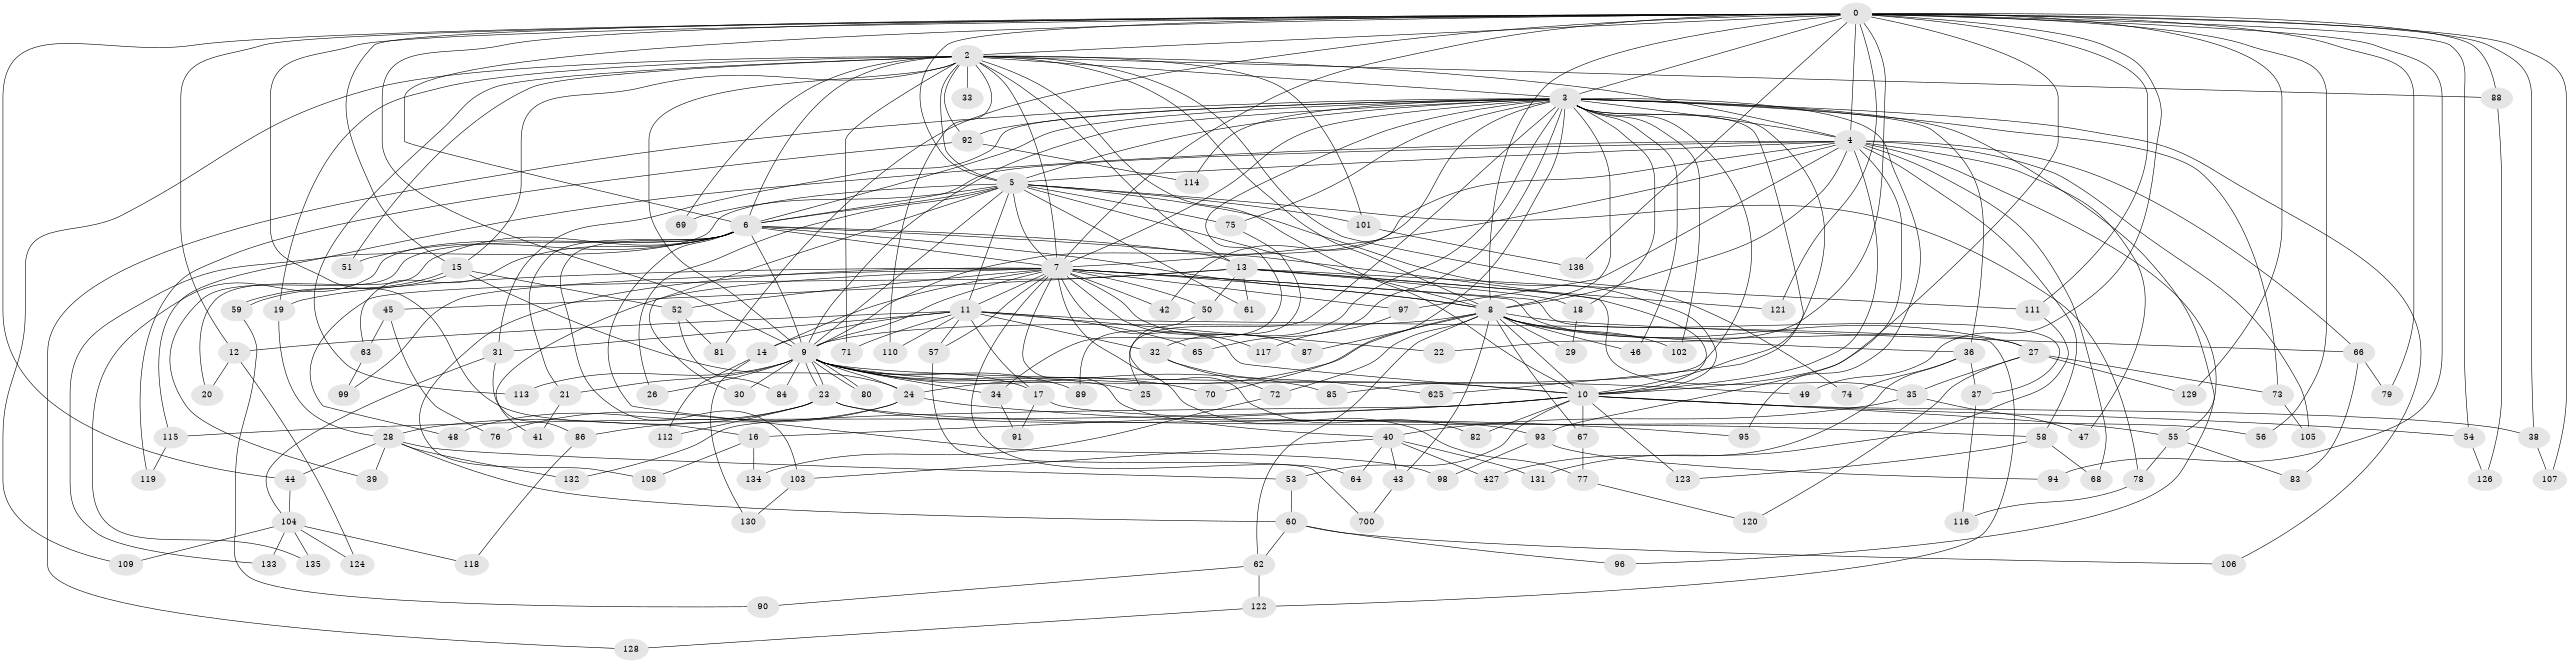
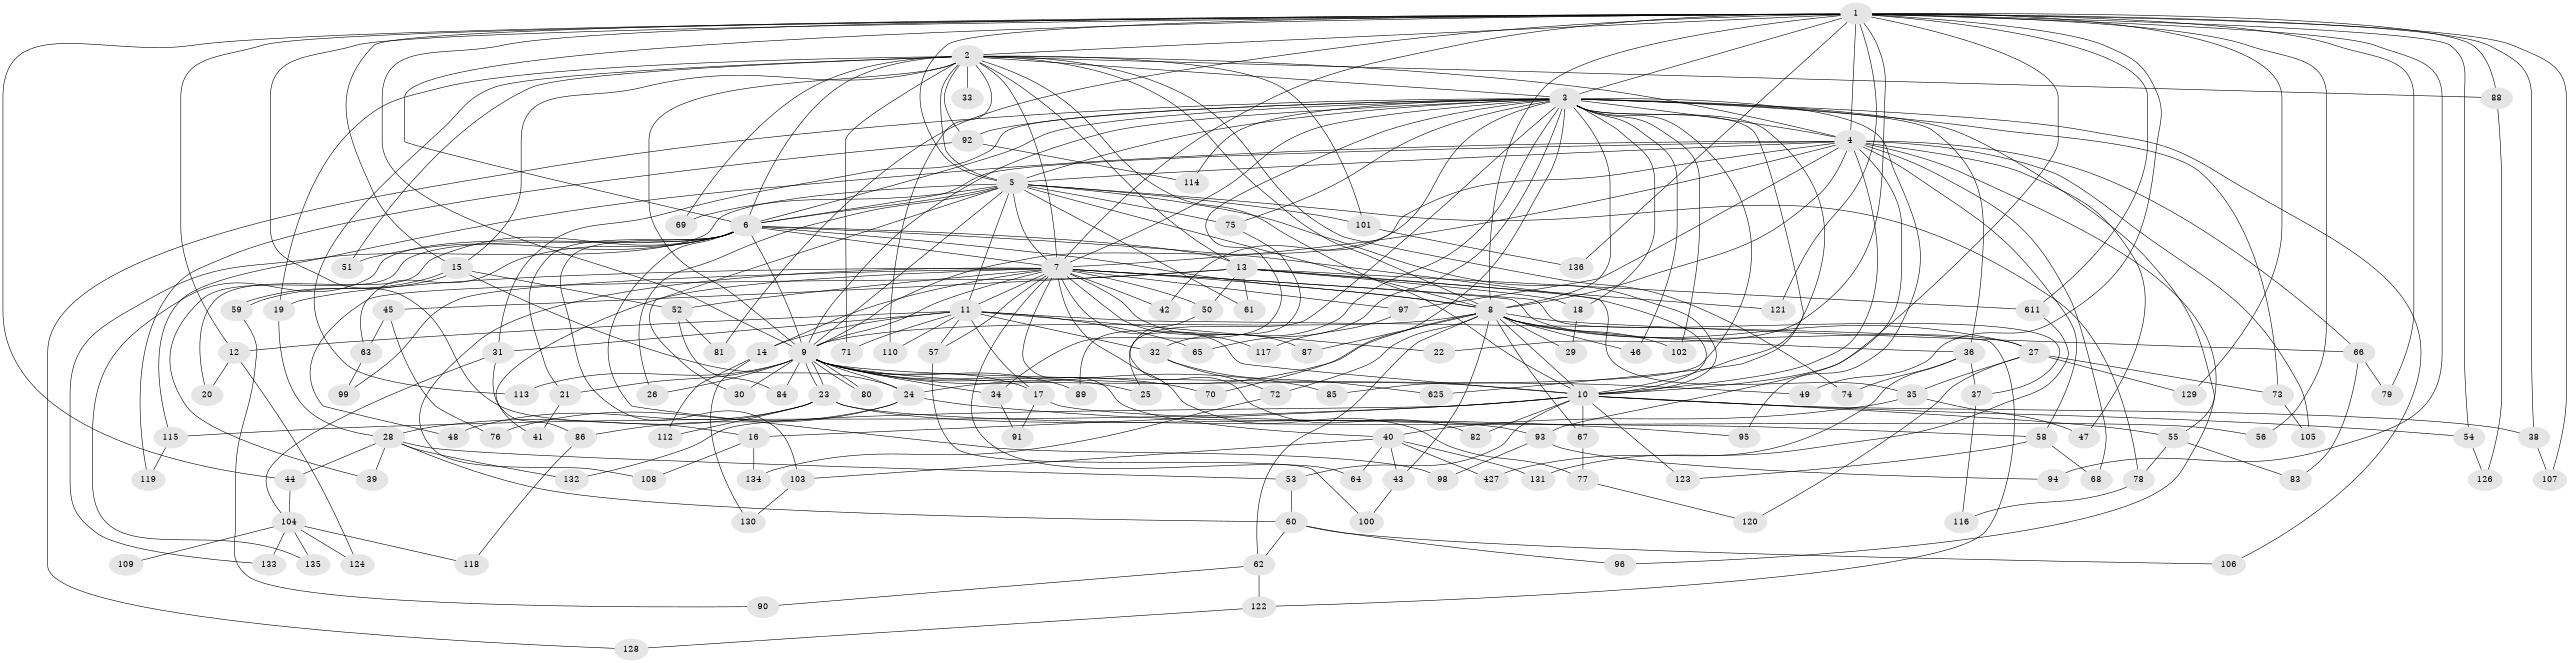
(1856, 14) -> (1856, 14)
(288, 119) -> none
(2033, 310) -> (2033, 310)
(1367, 522) -> (1367, 522)
